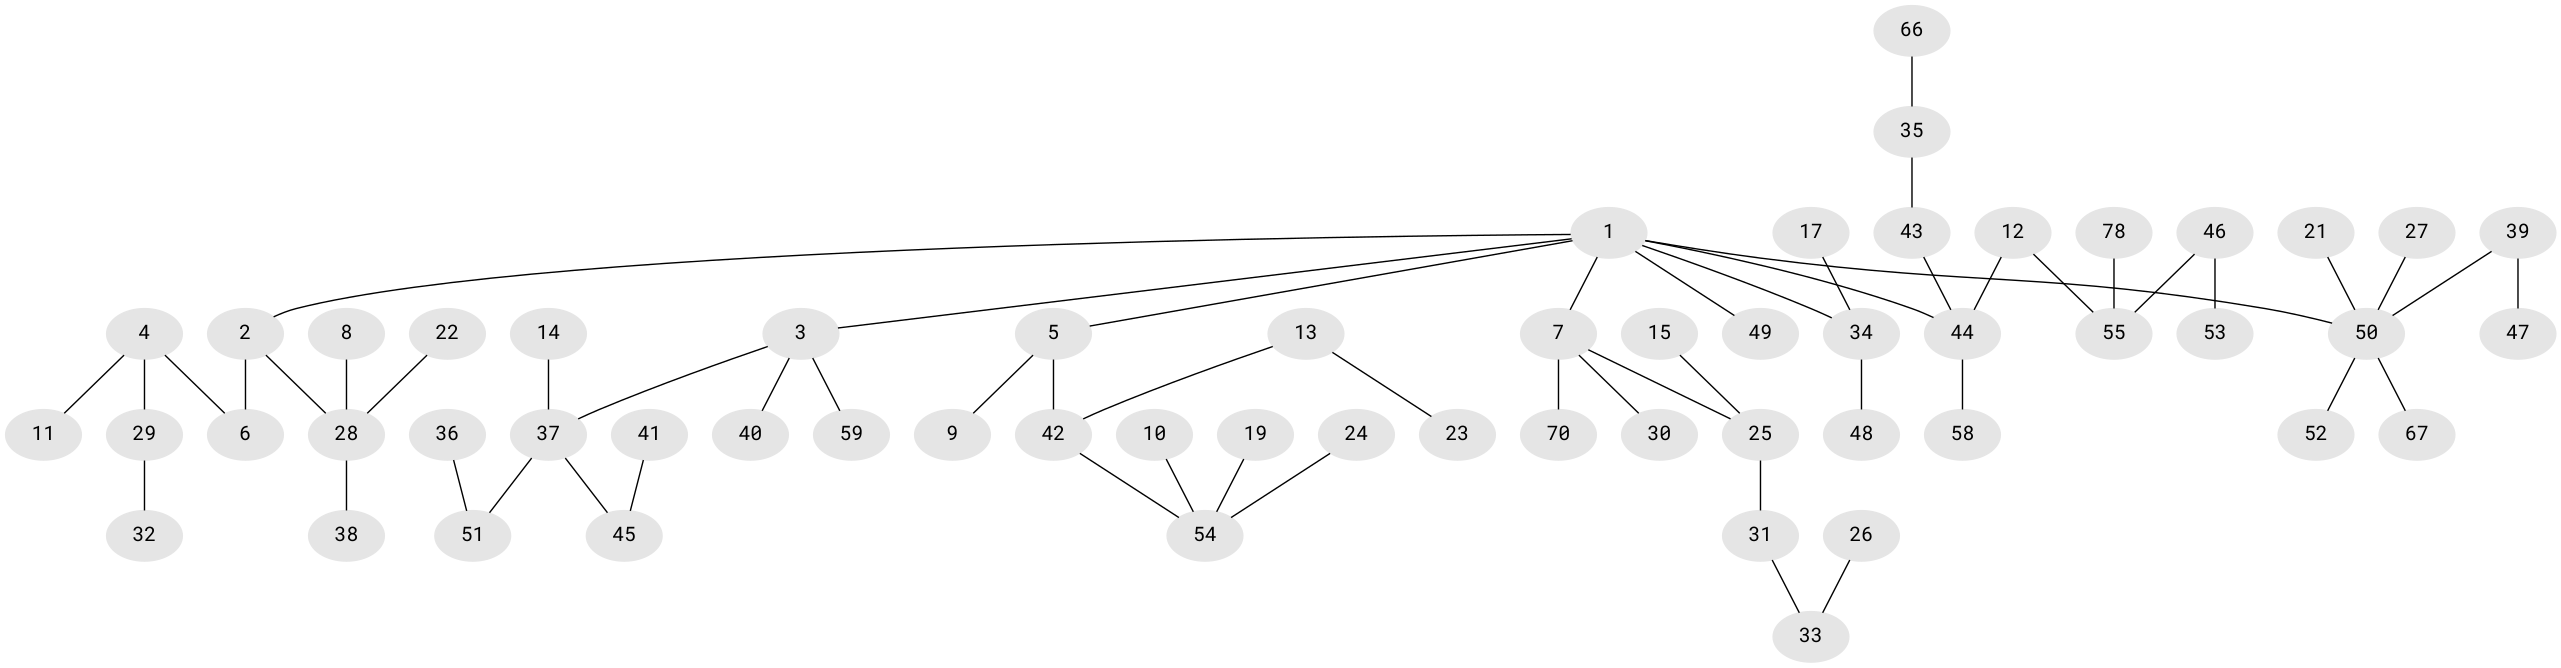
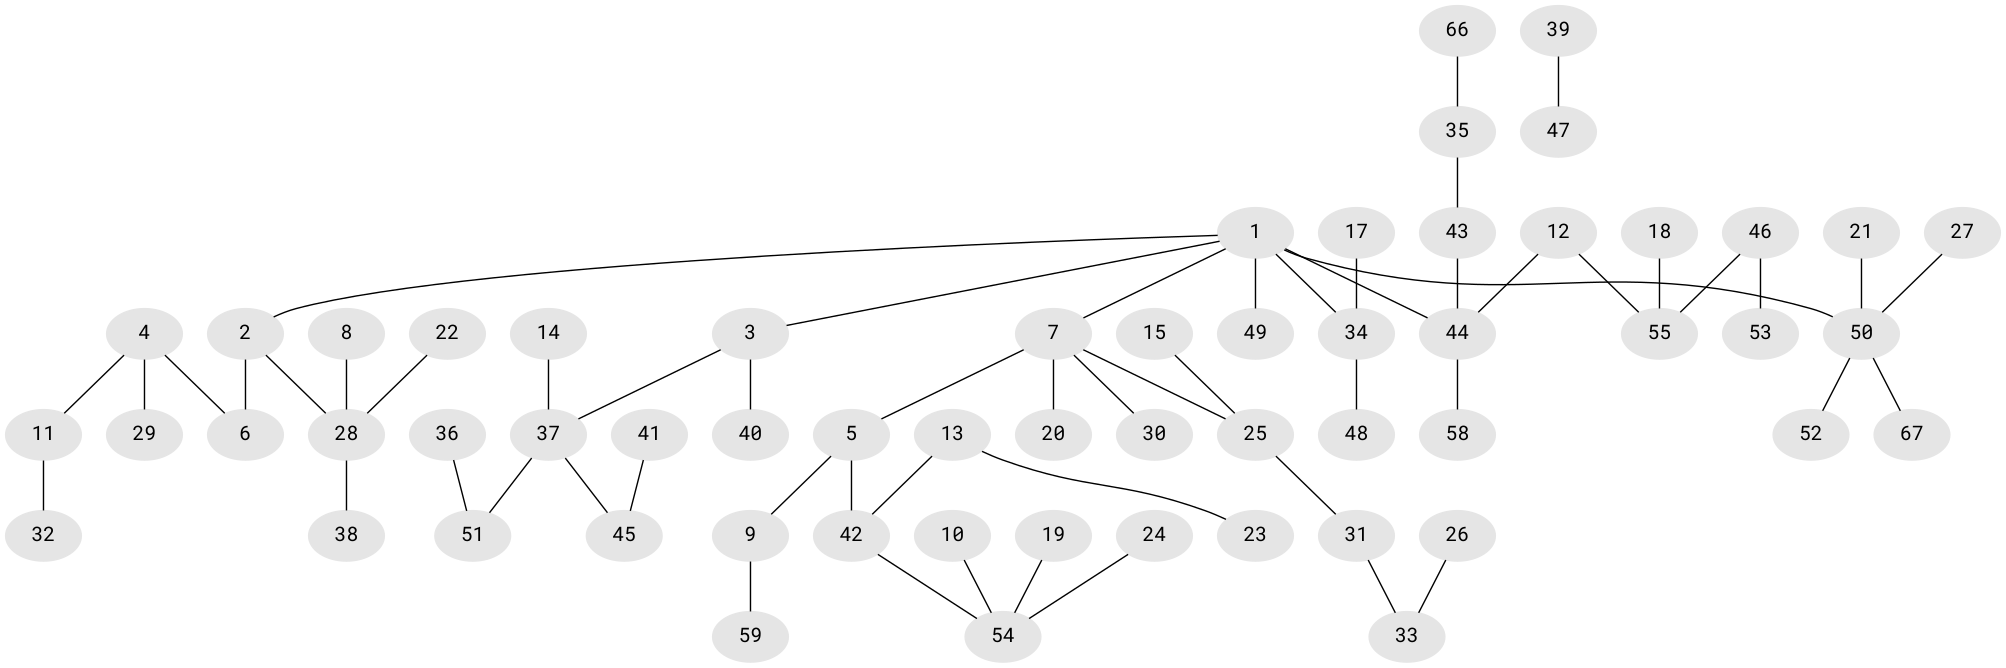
(2114, 233) -> (1659, 233)
(1331, 283) -> (953, 384)
(2442, 283) -> none
(826, 384) -> (750, 587)
(1558, 435) -> (1053, 435)
(144, 486) -> (43, 486)
